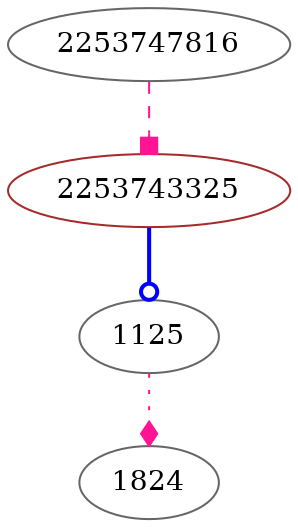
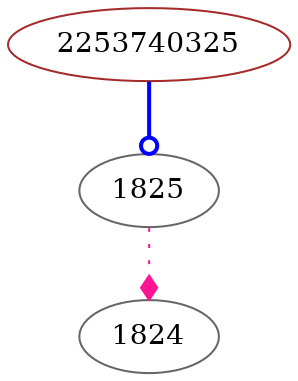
(149, 45) -> none
(149, 191) -> (149, 45)
(149, 337) -> (149, 191)
